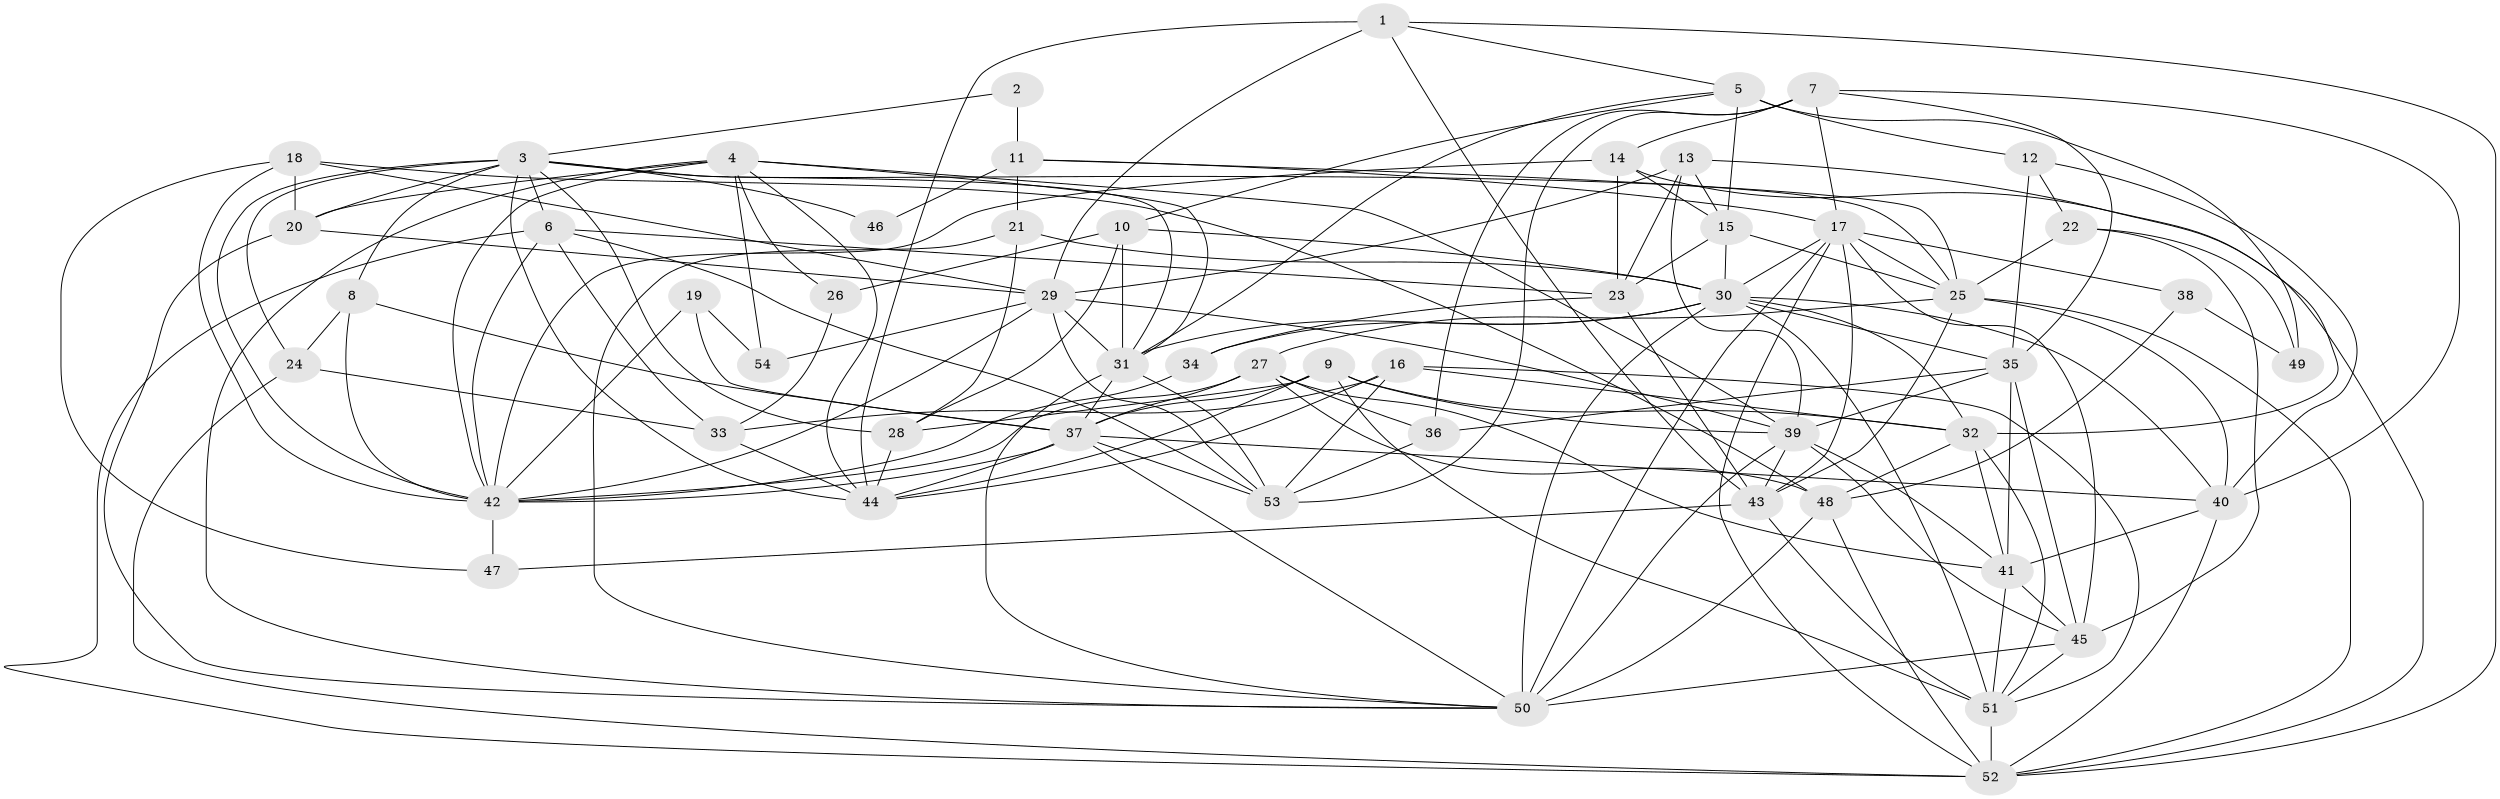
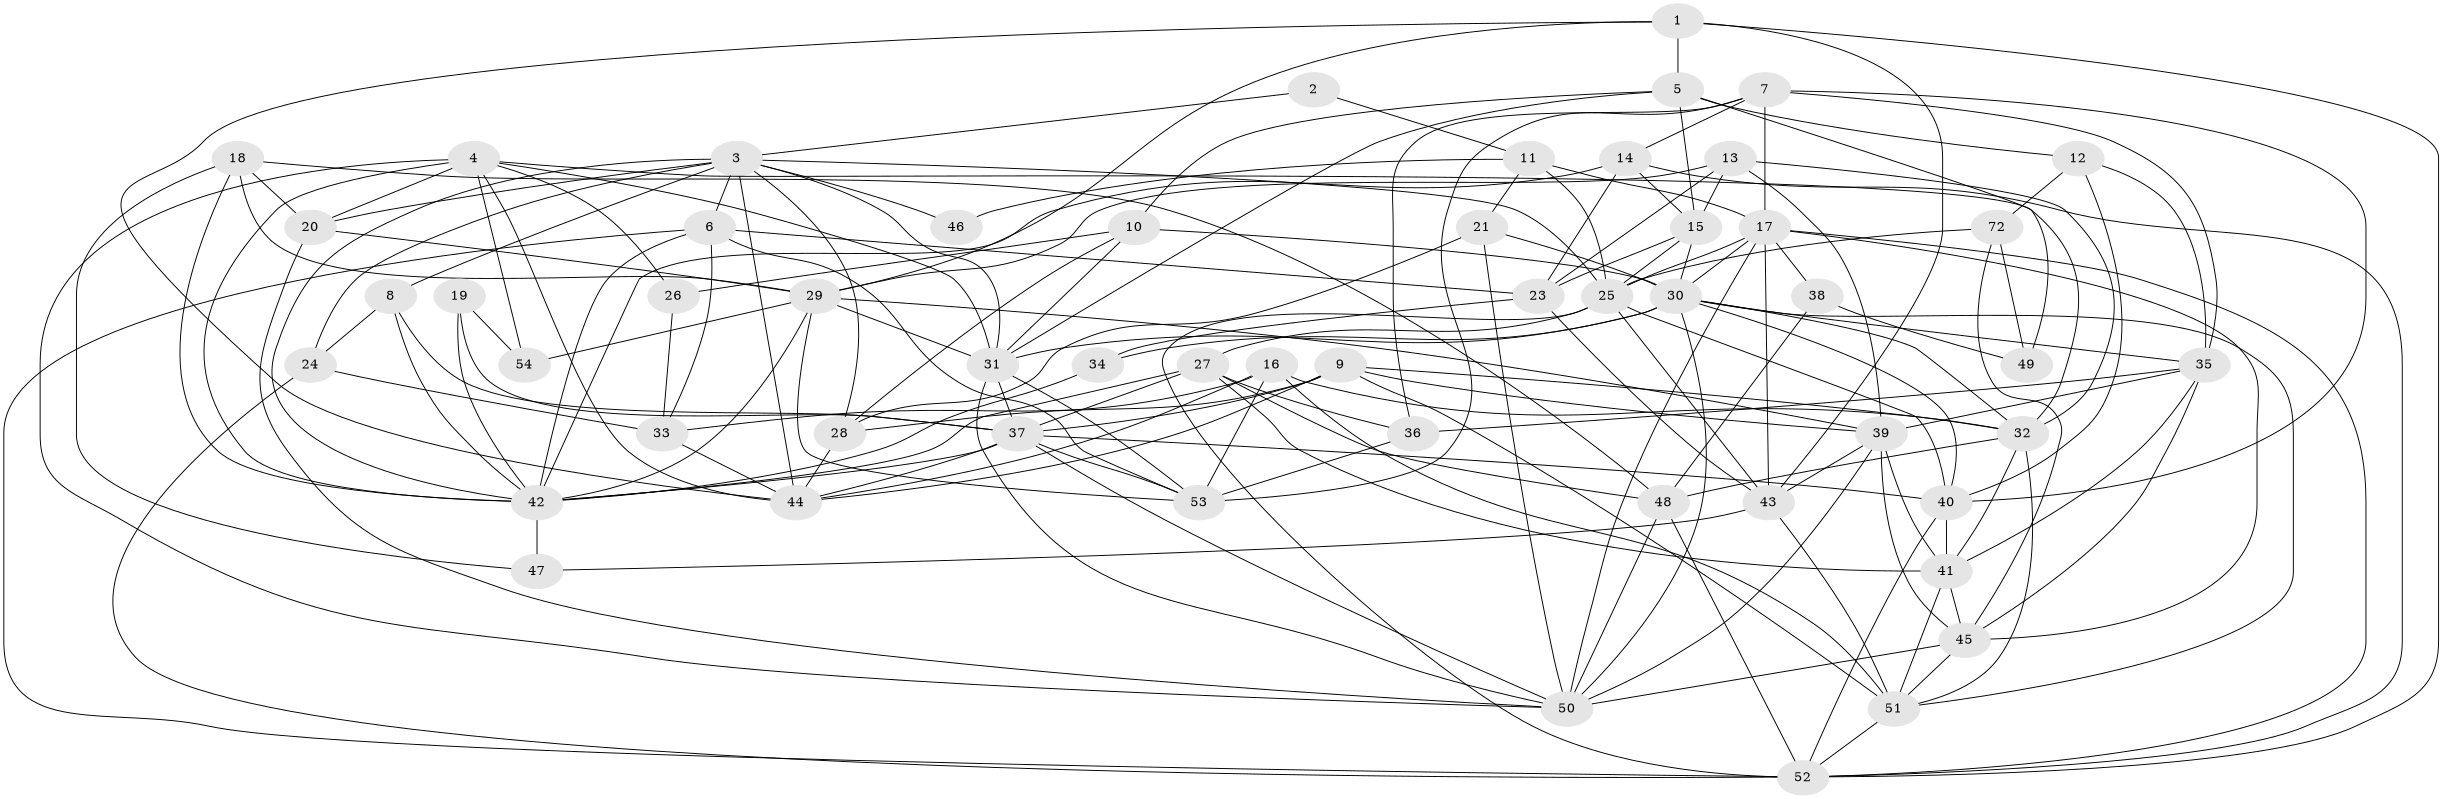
(1292, 202) -> (1339, 177)
(2071, 227) -> (1997, 227)
